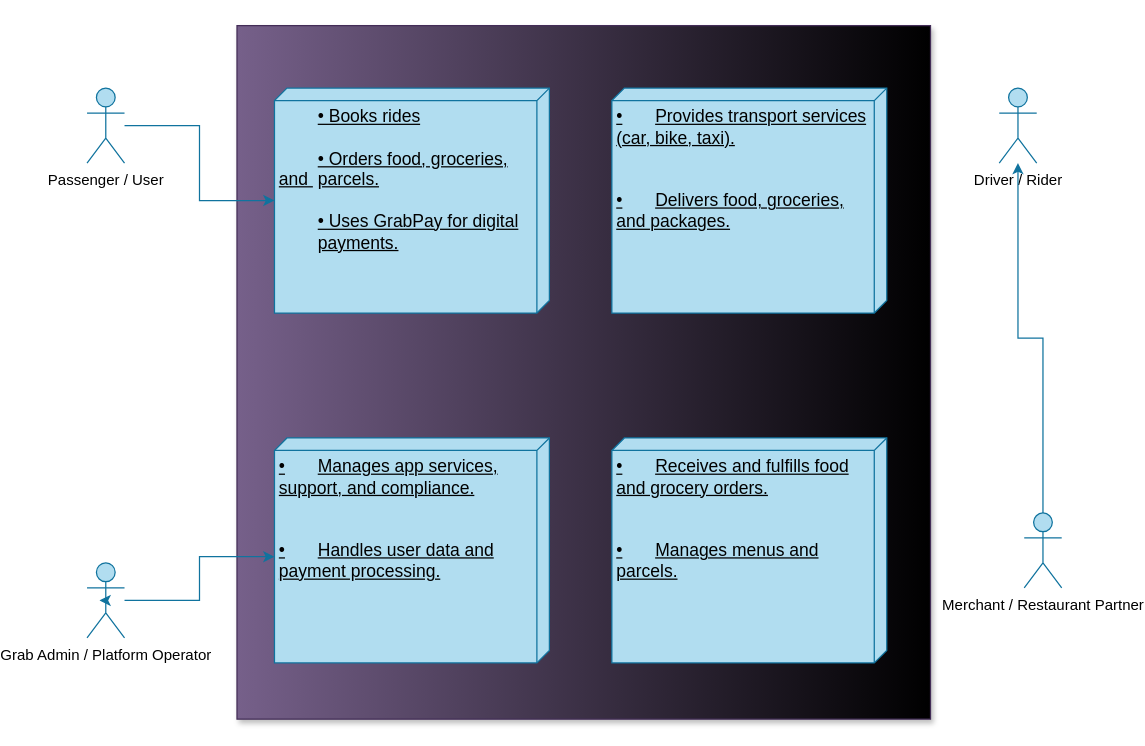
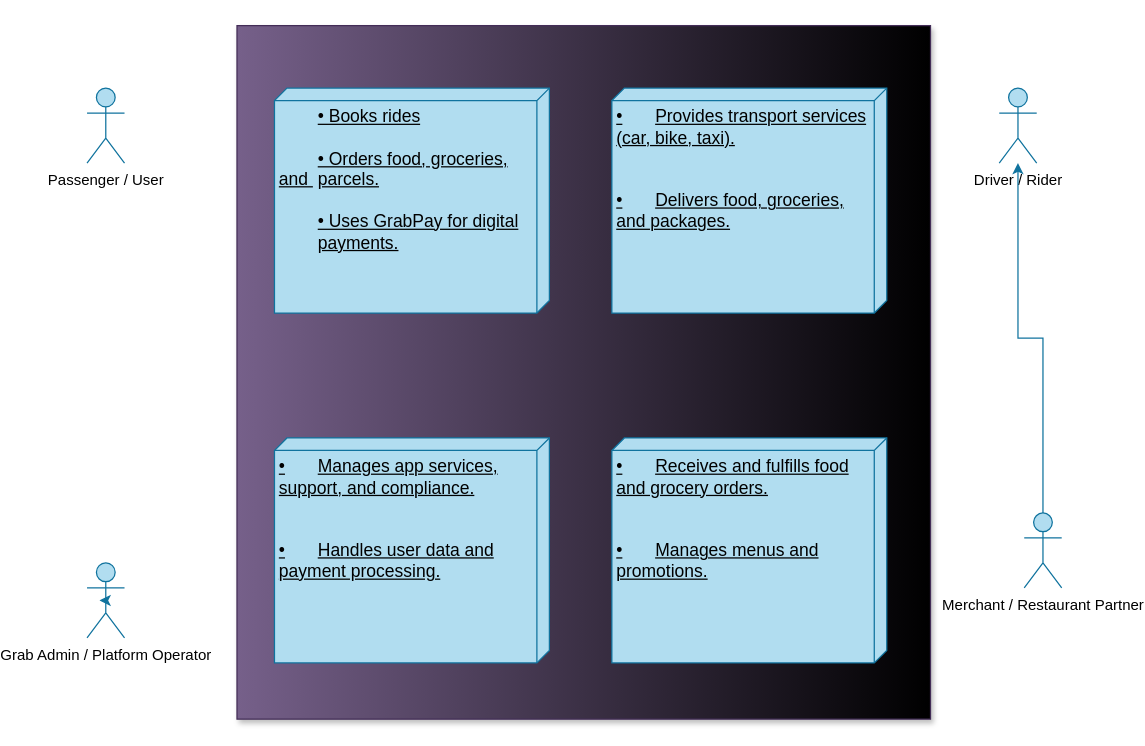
(199, 145) -> none
(744, 484) -> (744, 484)
(199, 598) -> none
